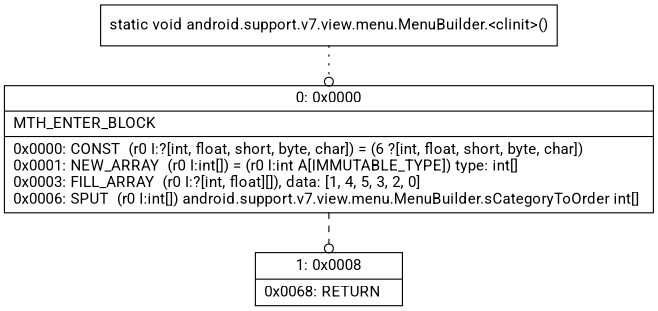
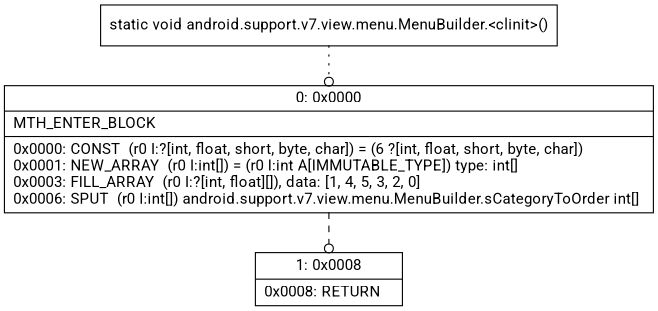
(329, 292) -> (329, 292)
